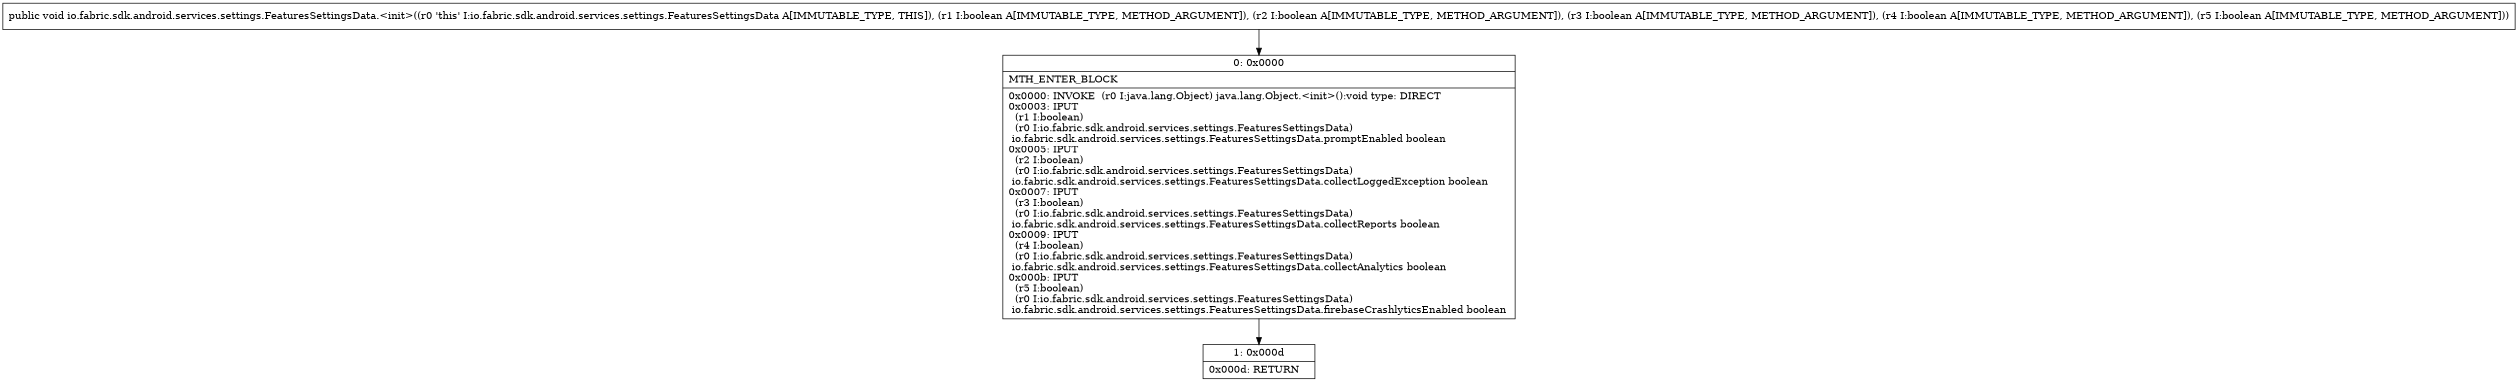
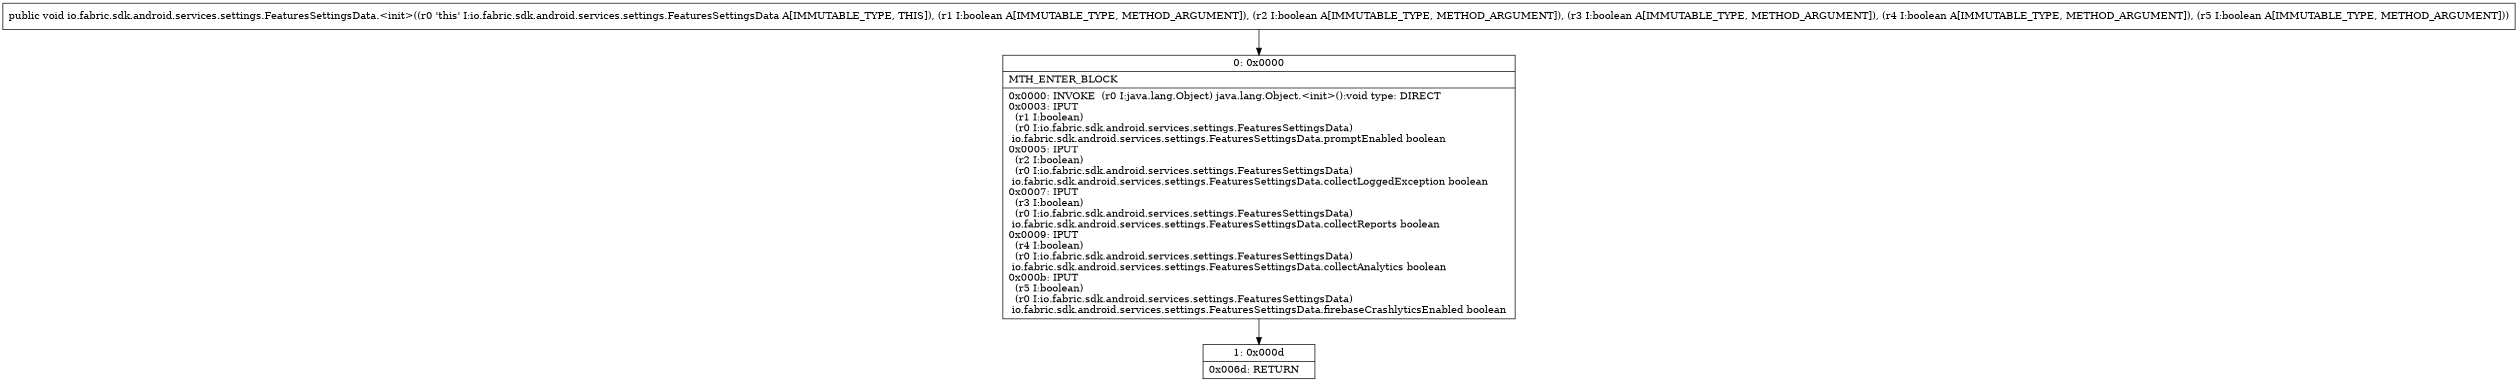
(1259, 370) -> (1259, 370)
